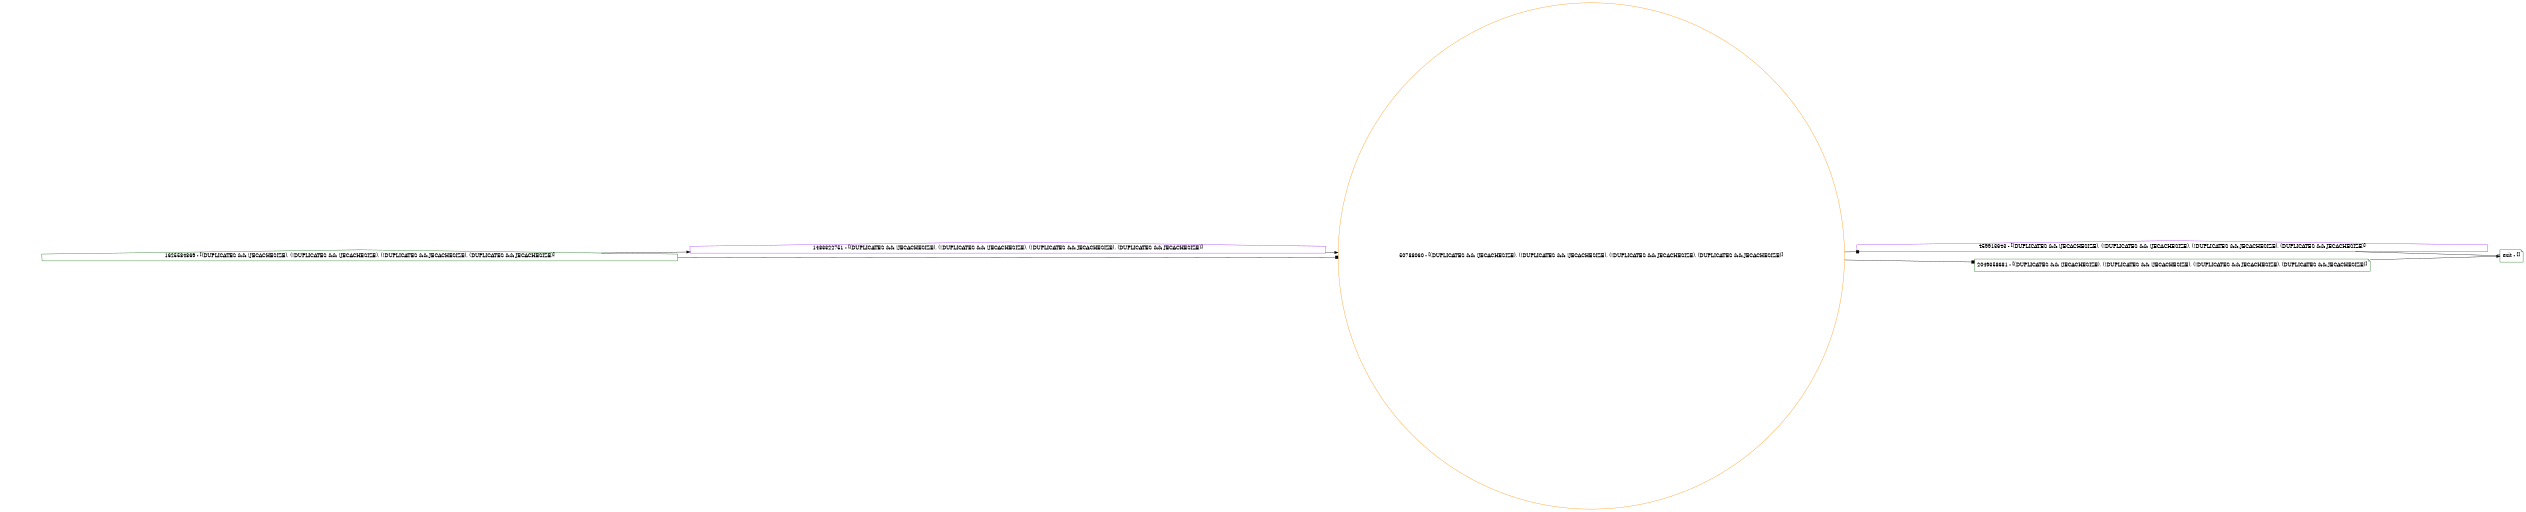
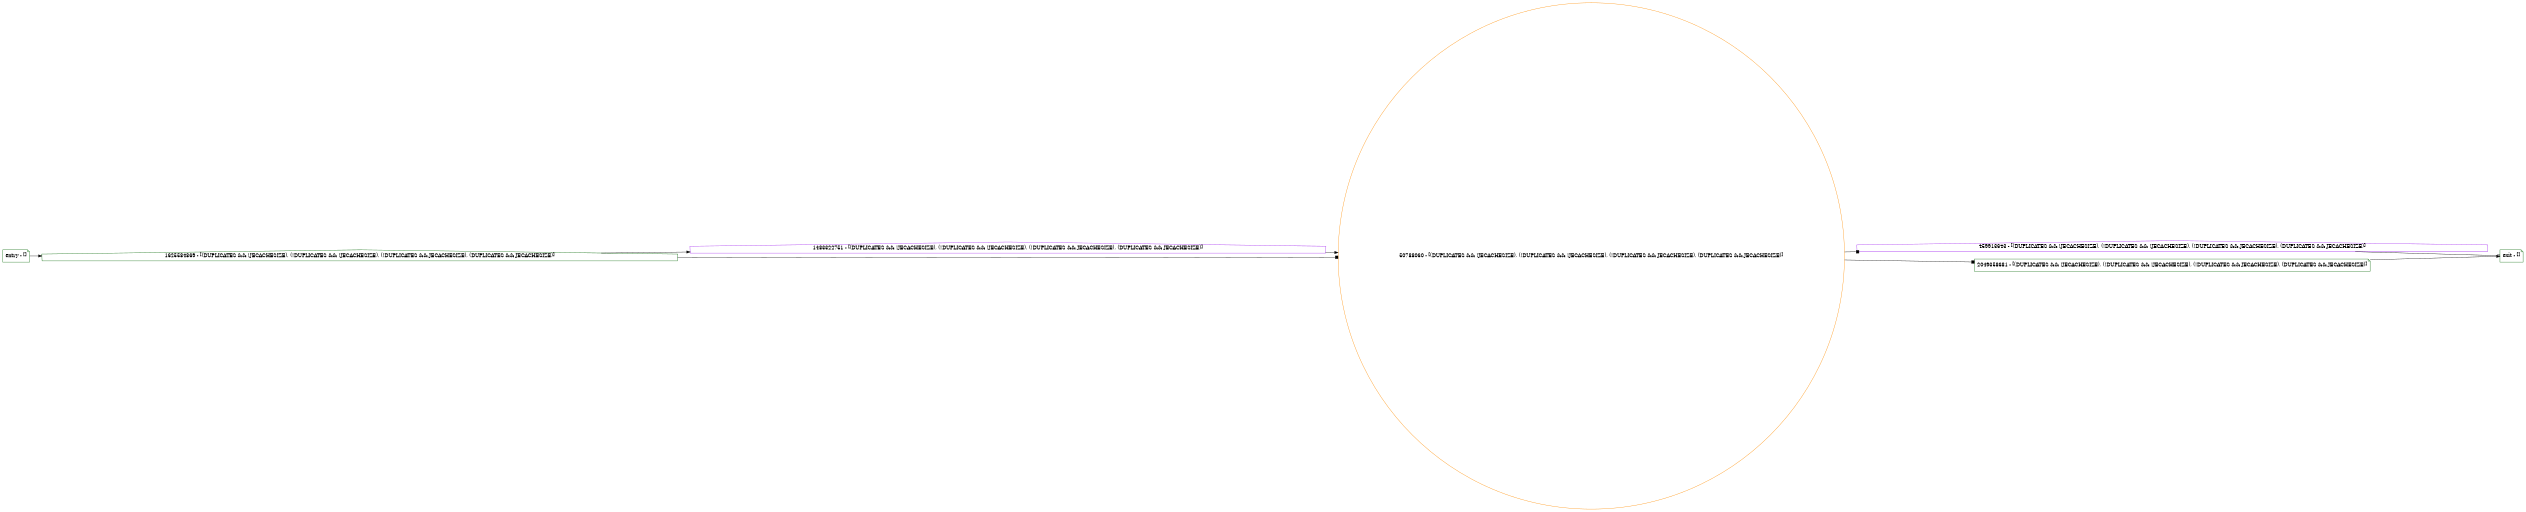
none -> (16, 256)
